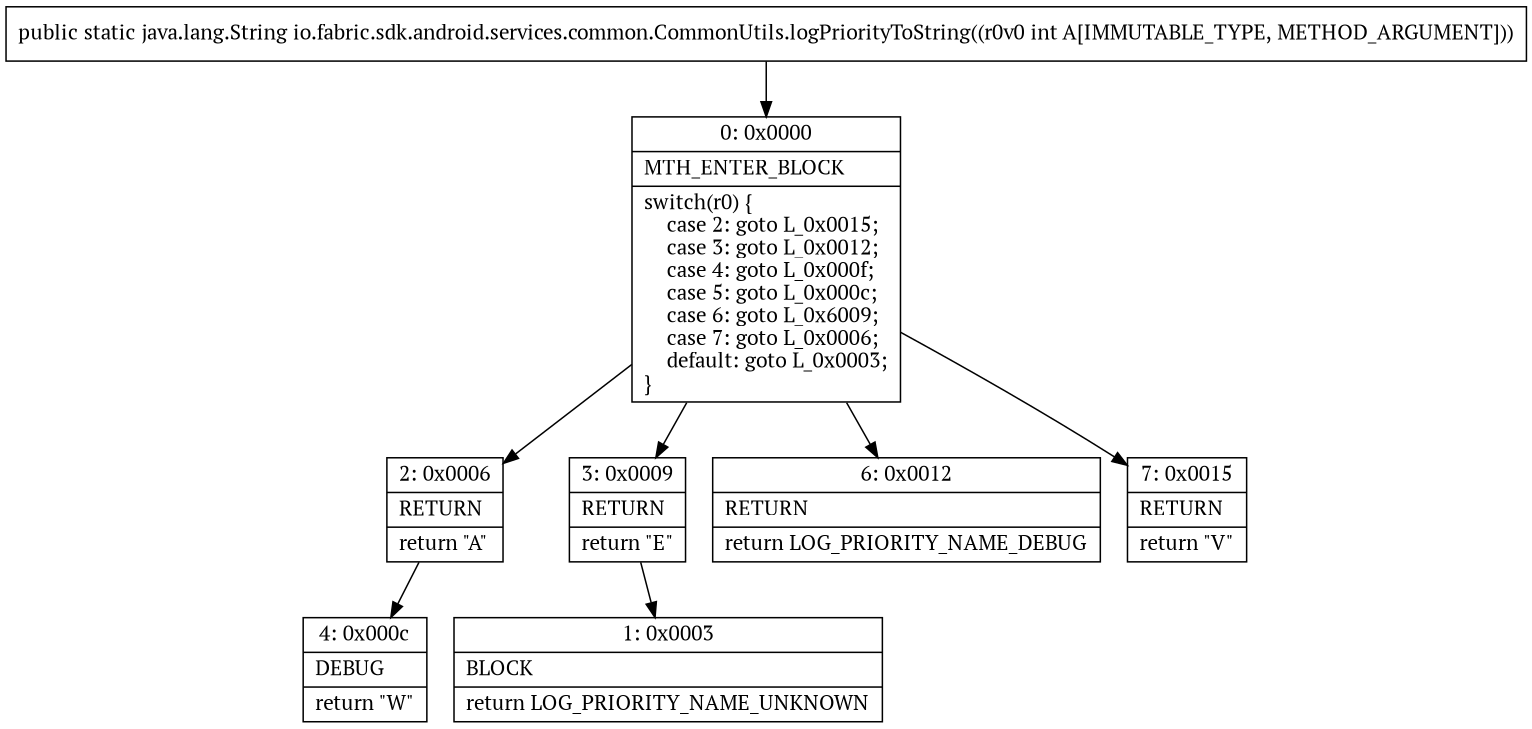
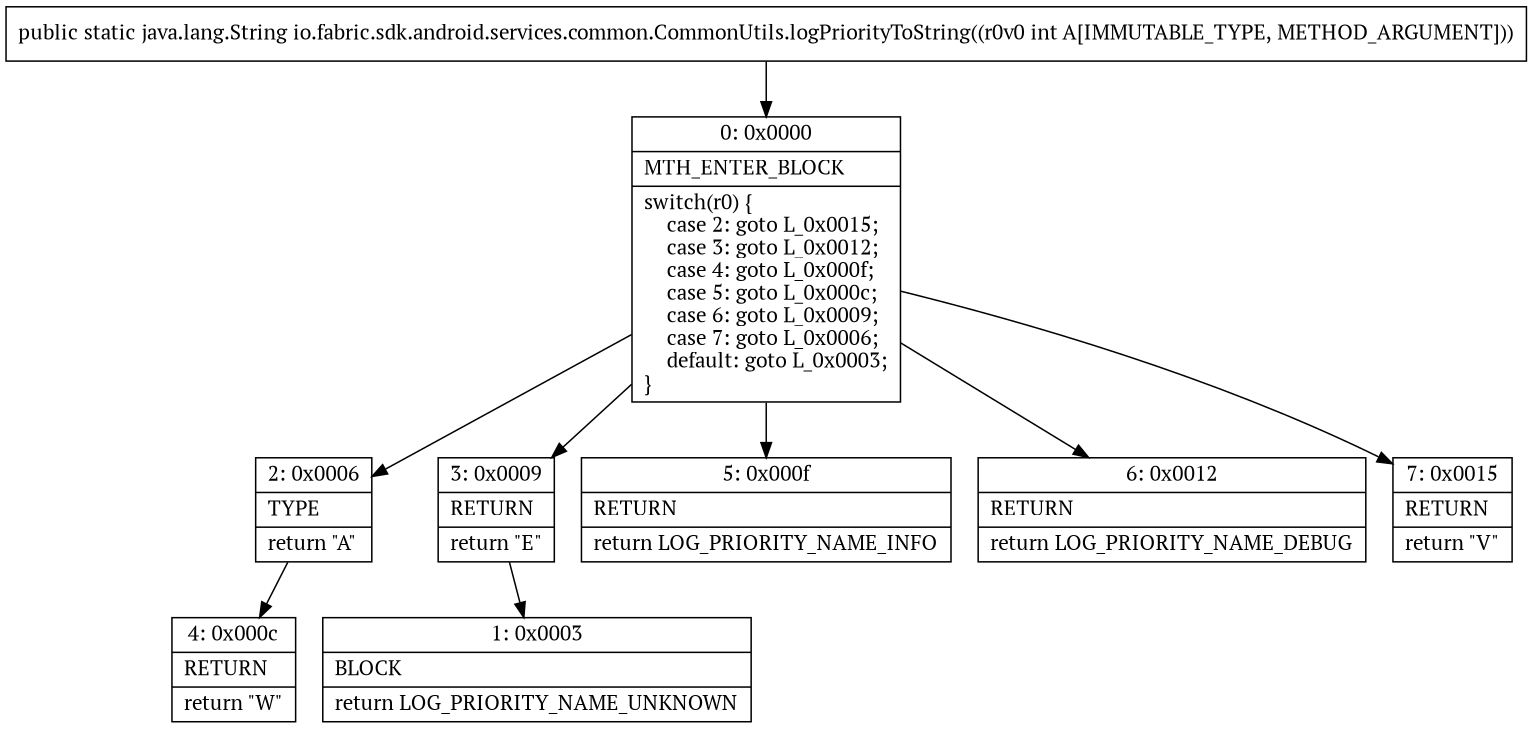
(762, 316) -> (762, 316)
(441, 509) -> (294, 509)
none -> (766, 510)
(350, 669) -> (226, 669)
